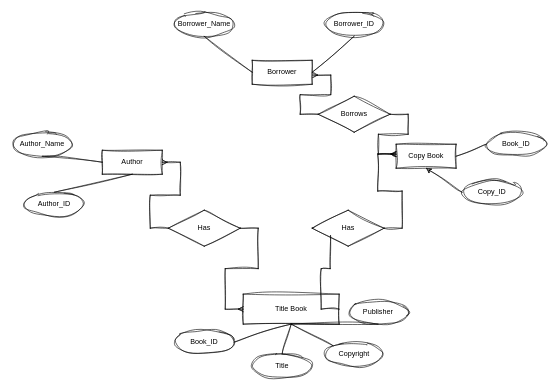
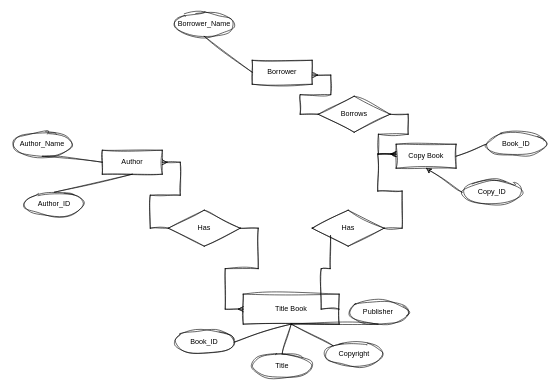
(354, 24) -> none
(333, 55) -> none
